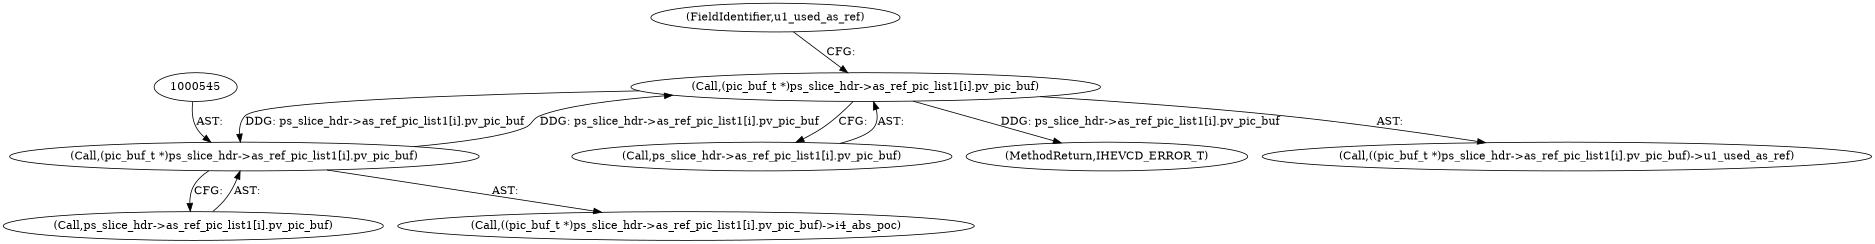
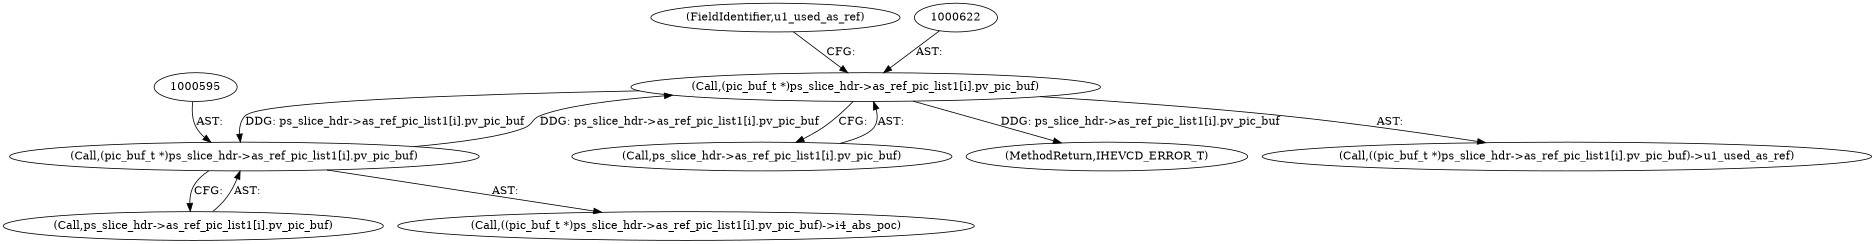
none -> (956, 18)
(196, 87) -> (196, 87)
